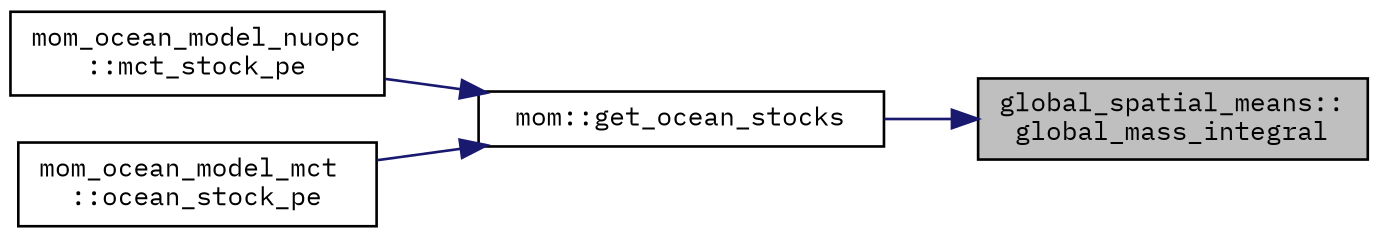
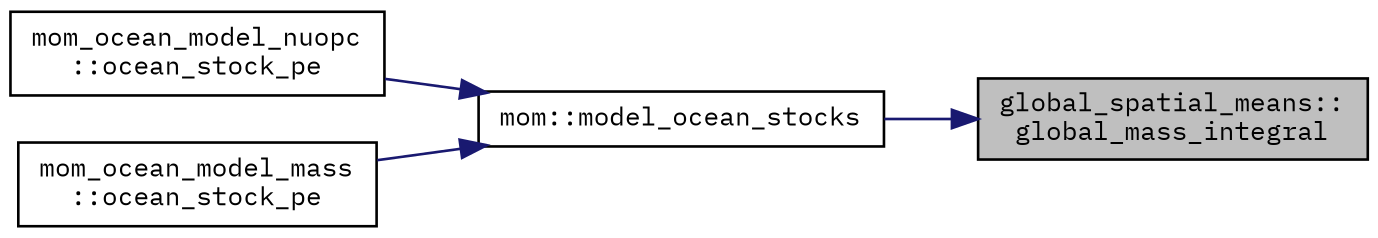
(197, 54) -> (197, 54)
(681, 119) -> (681, 119)
(197, 184) -> (197, 184)
